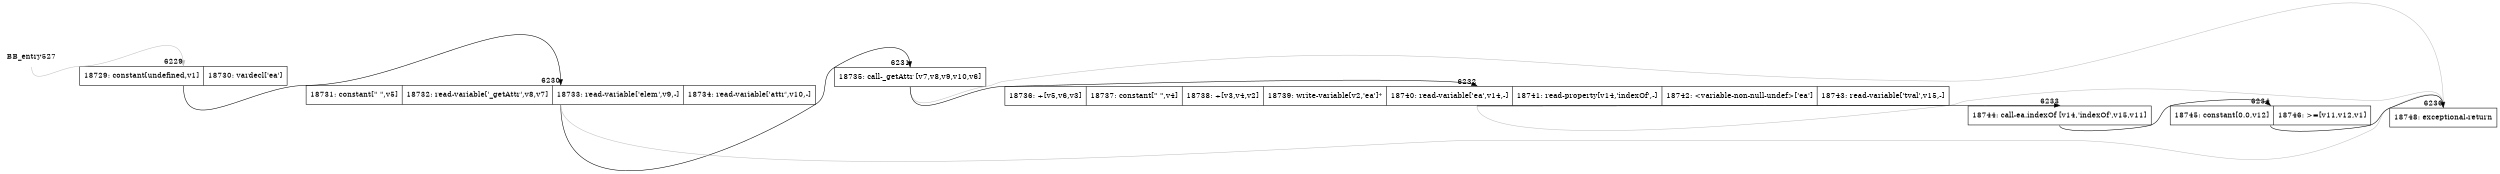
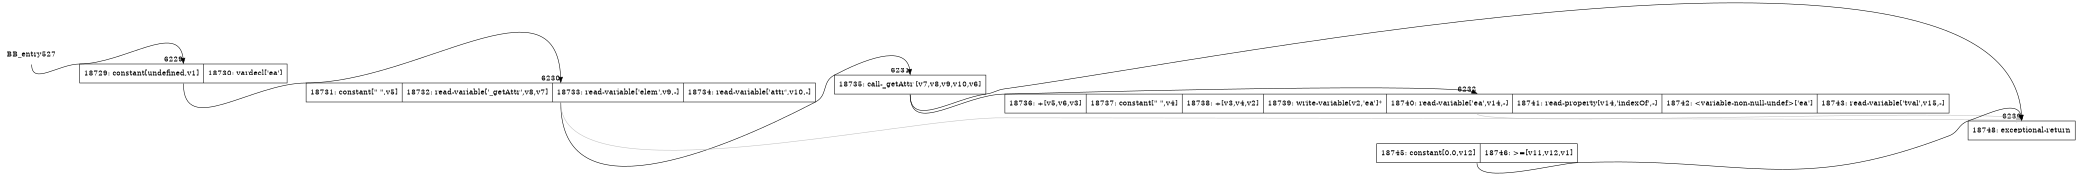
(109, 61) -> (109, 59)
(1704, 73) -> (1479, 20)
(2060, 115) -> none
